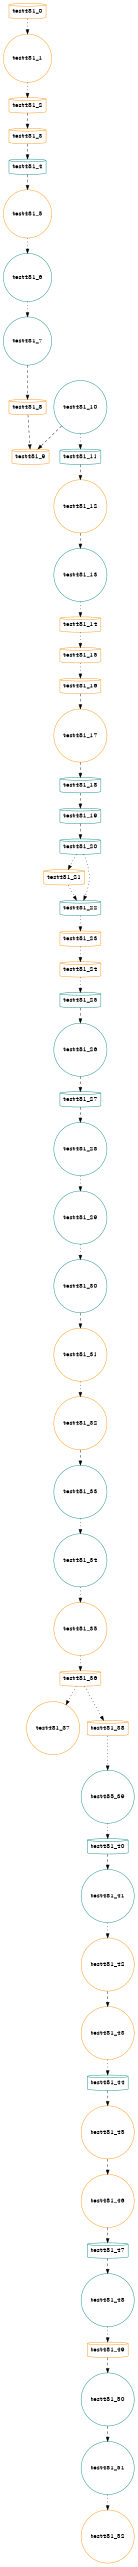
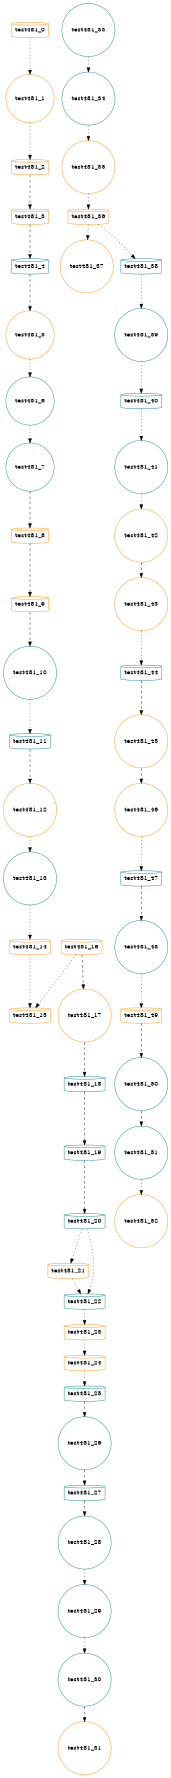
(51, 436) -> (30, 627)
(80, 539) -> (30, 842)
(80, 668) -> (57, 980)
(80, 1423) -> none
(108, 1728) -> (141, 266)
(108, 1797) -> (141, 335)
(108, 1860) -> (141, 422)
(108, 2233) -> (141, 852)
